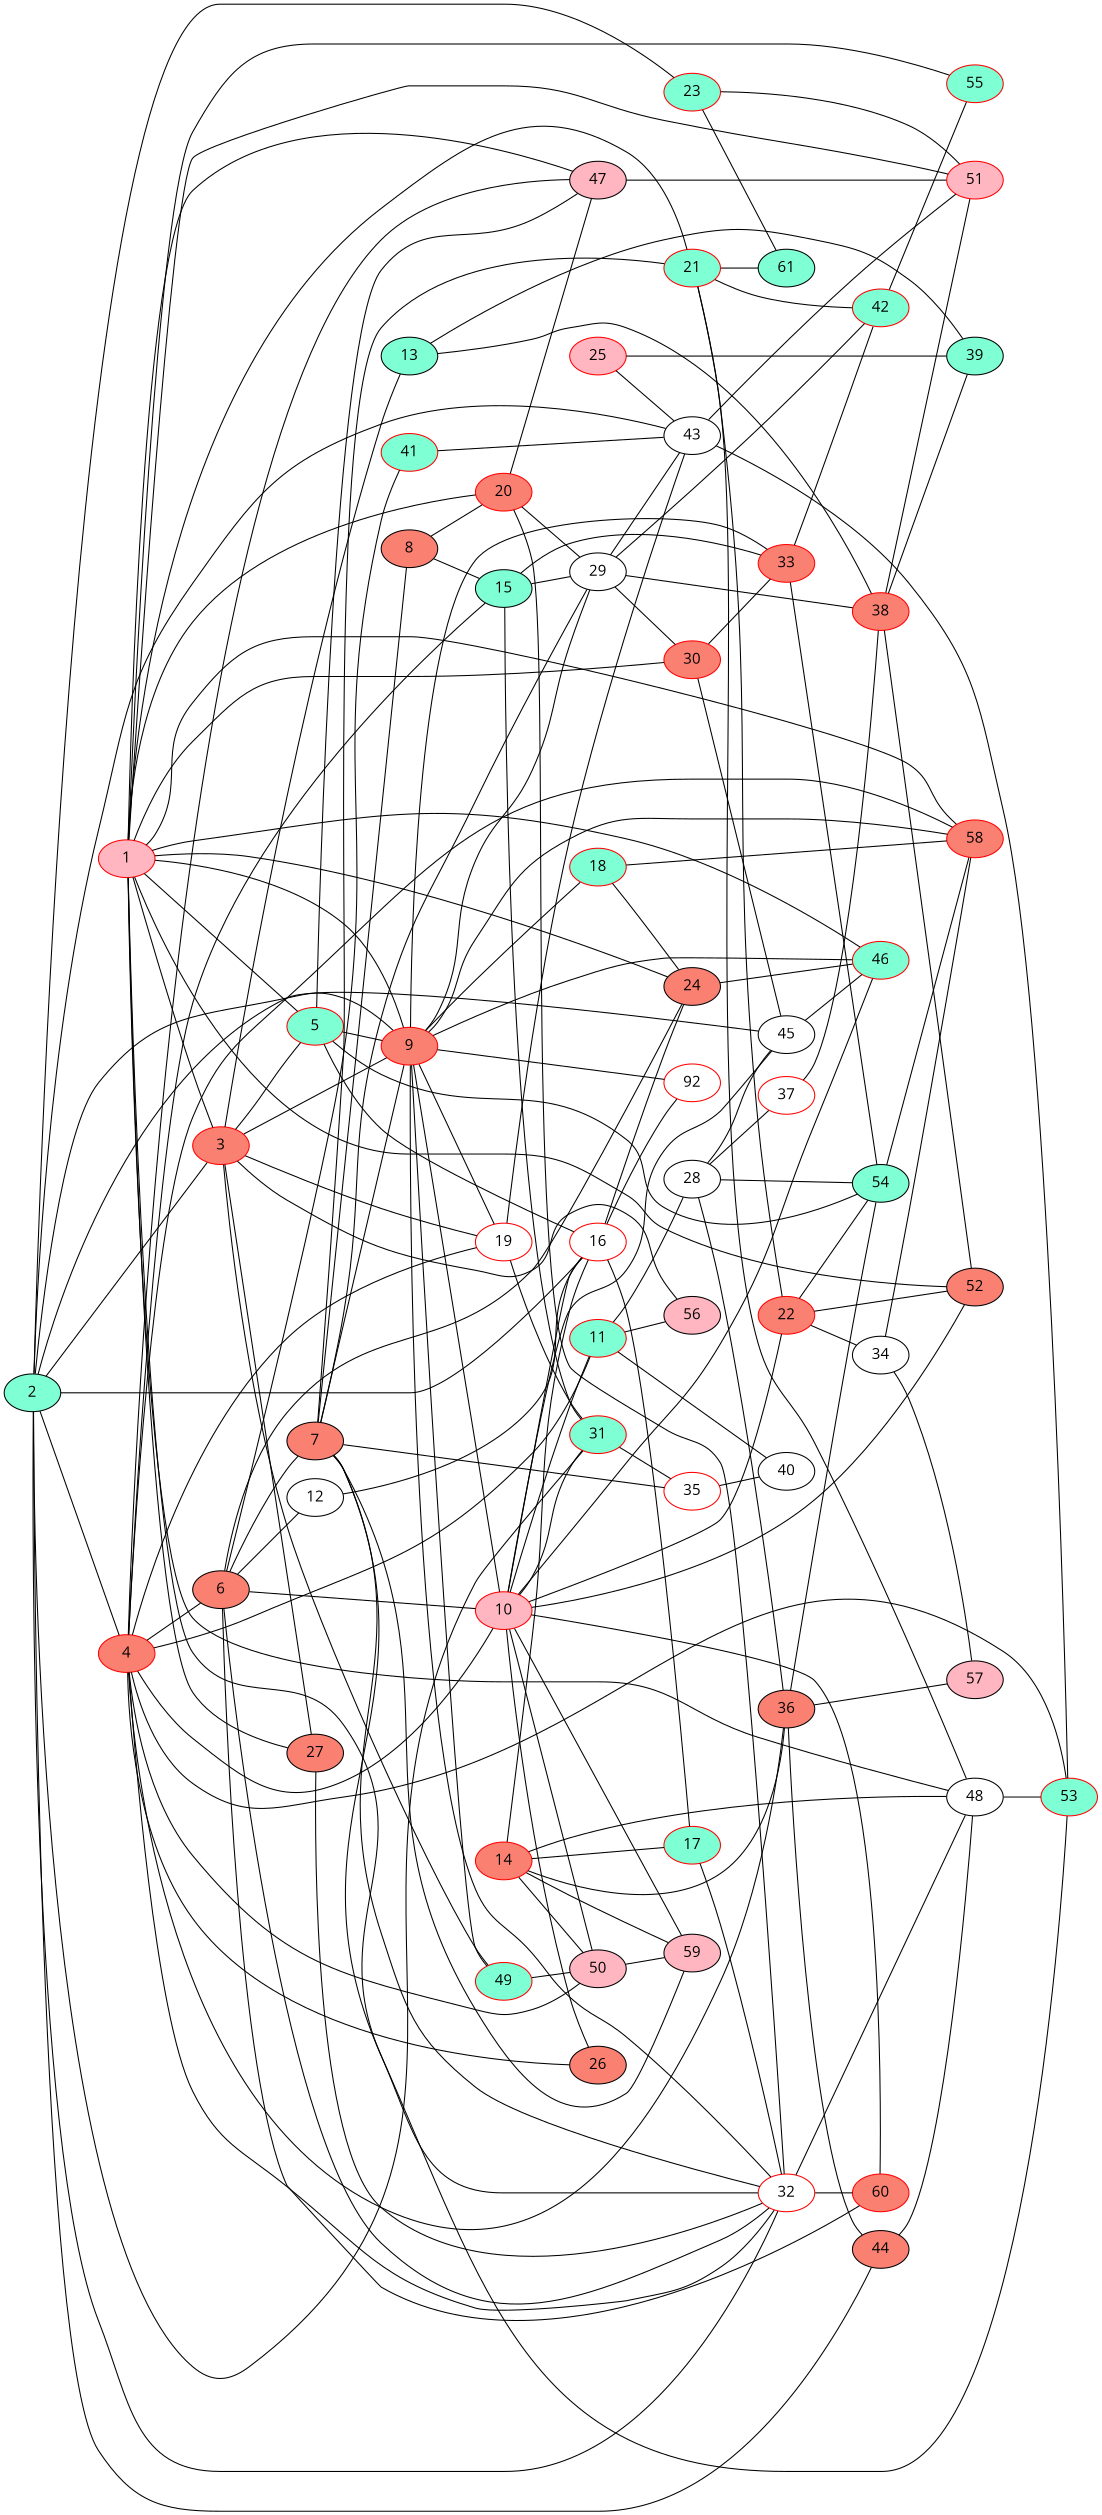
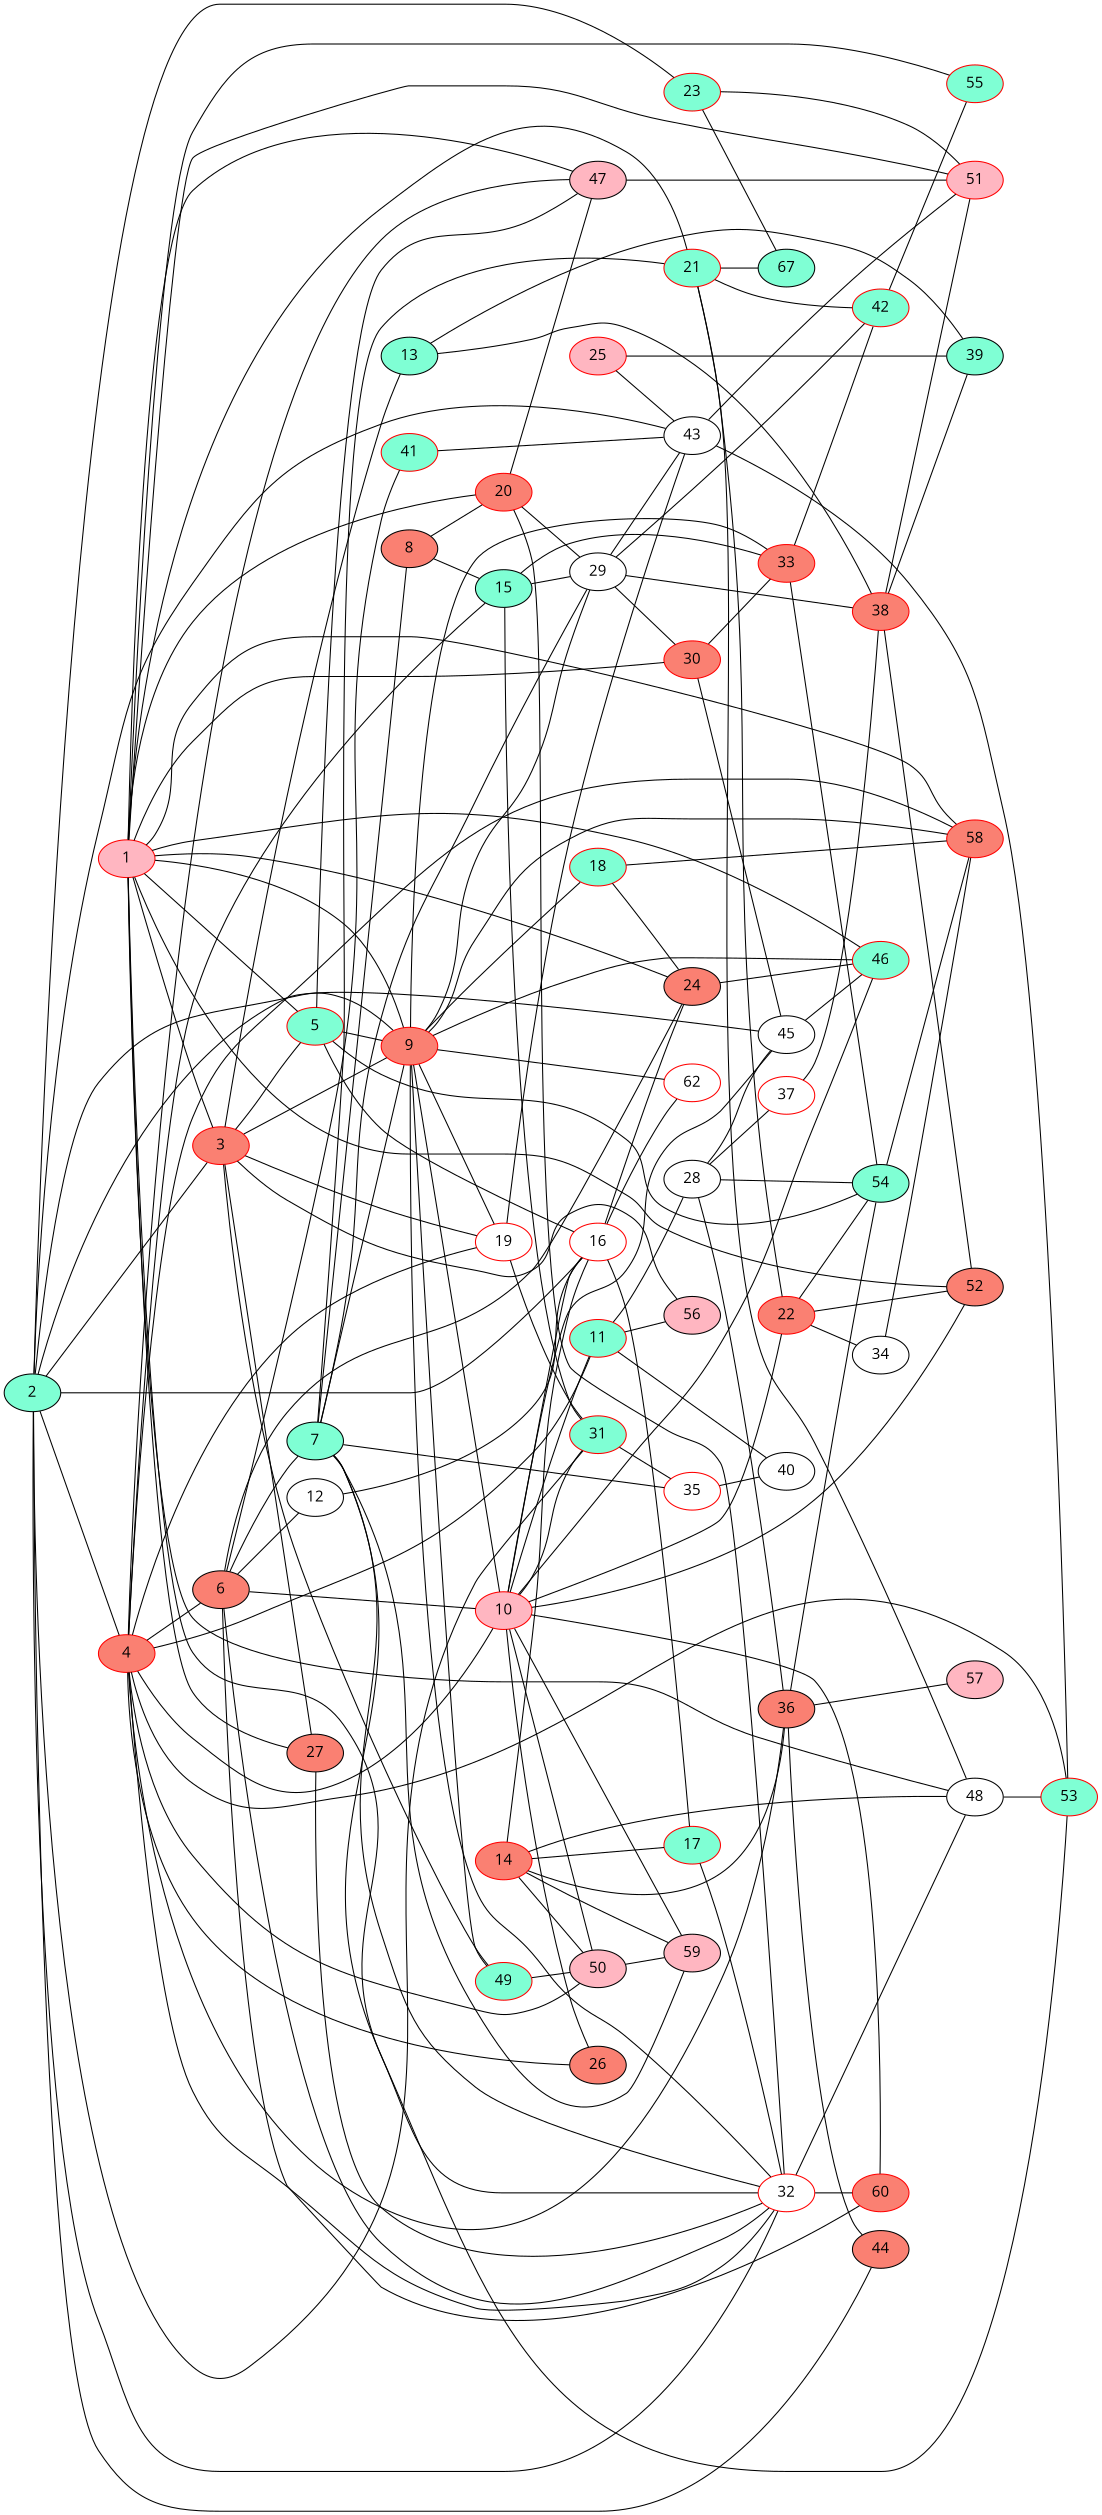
(786, 268) -> (786, 268)
(692, 1083) -> (692, 1083)
(315, 1441) -> (315, 1441)
(945, 1513) -> none
(951, 2029) -> none
